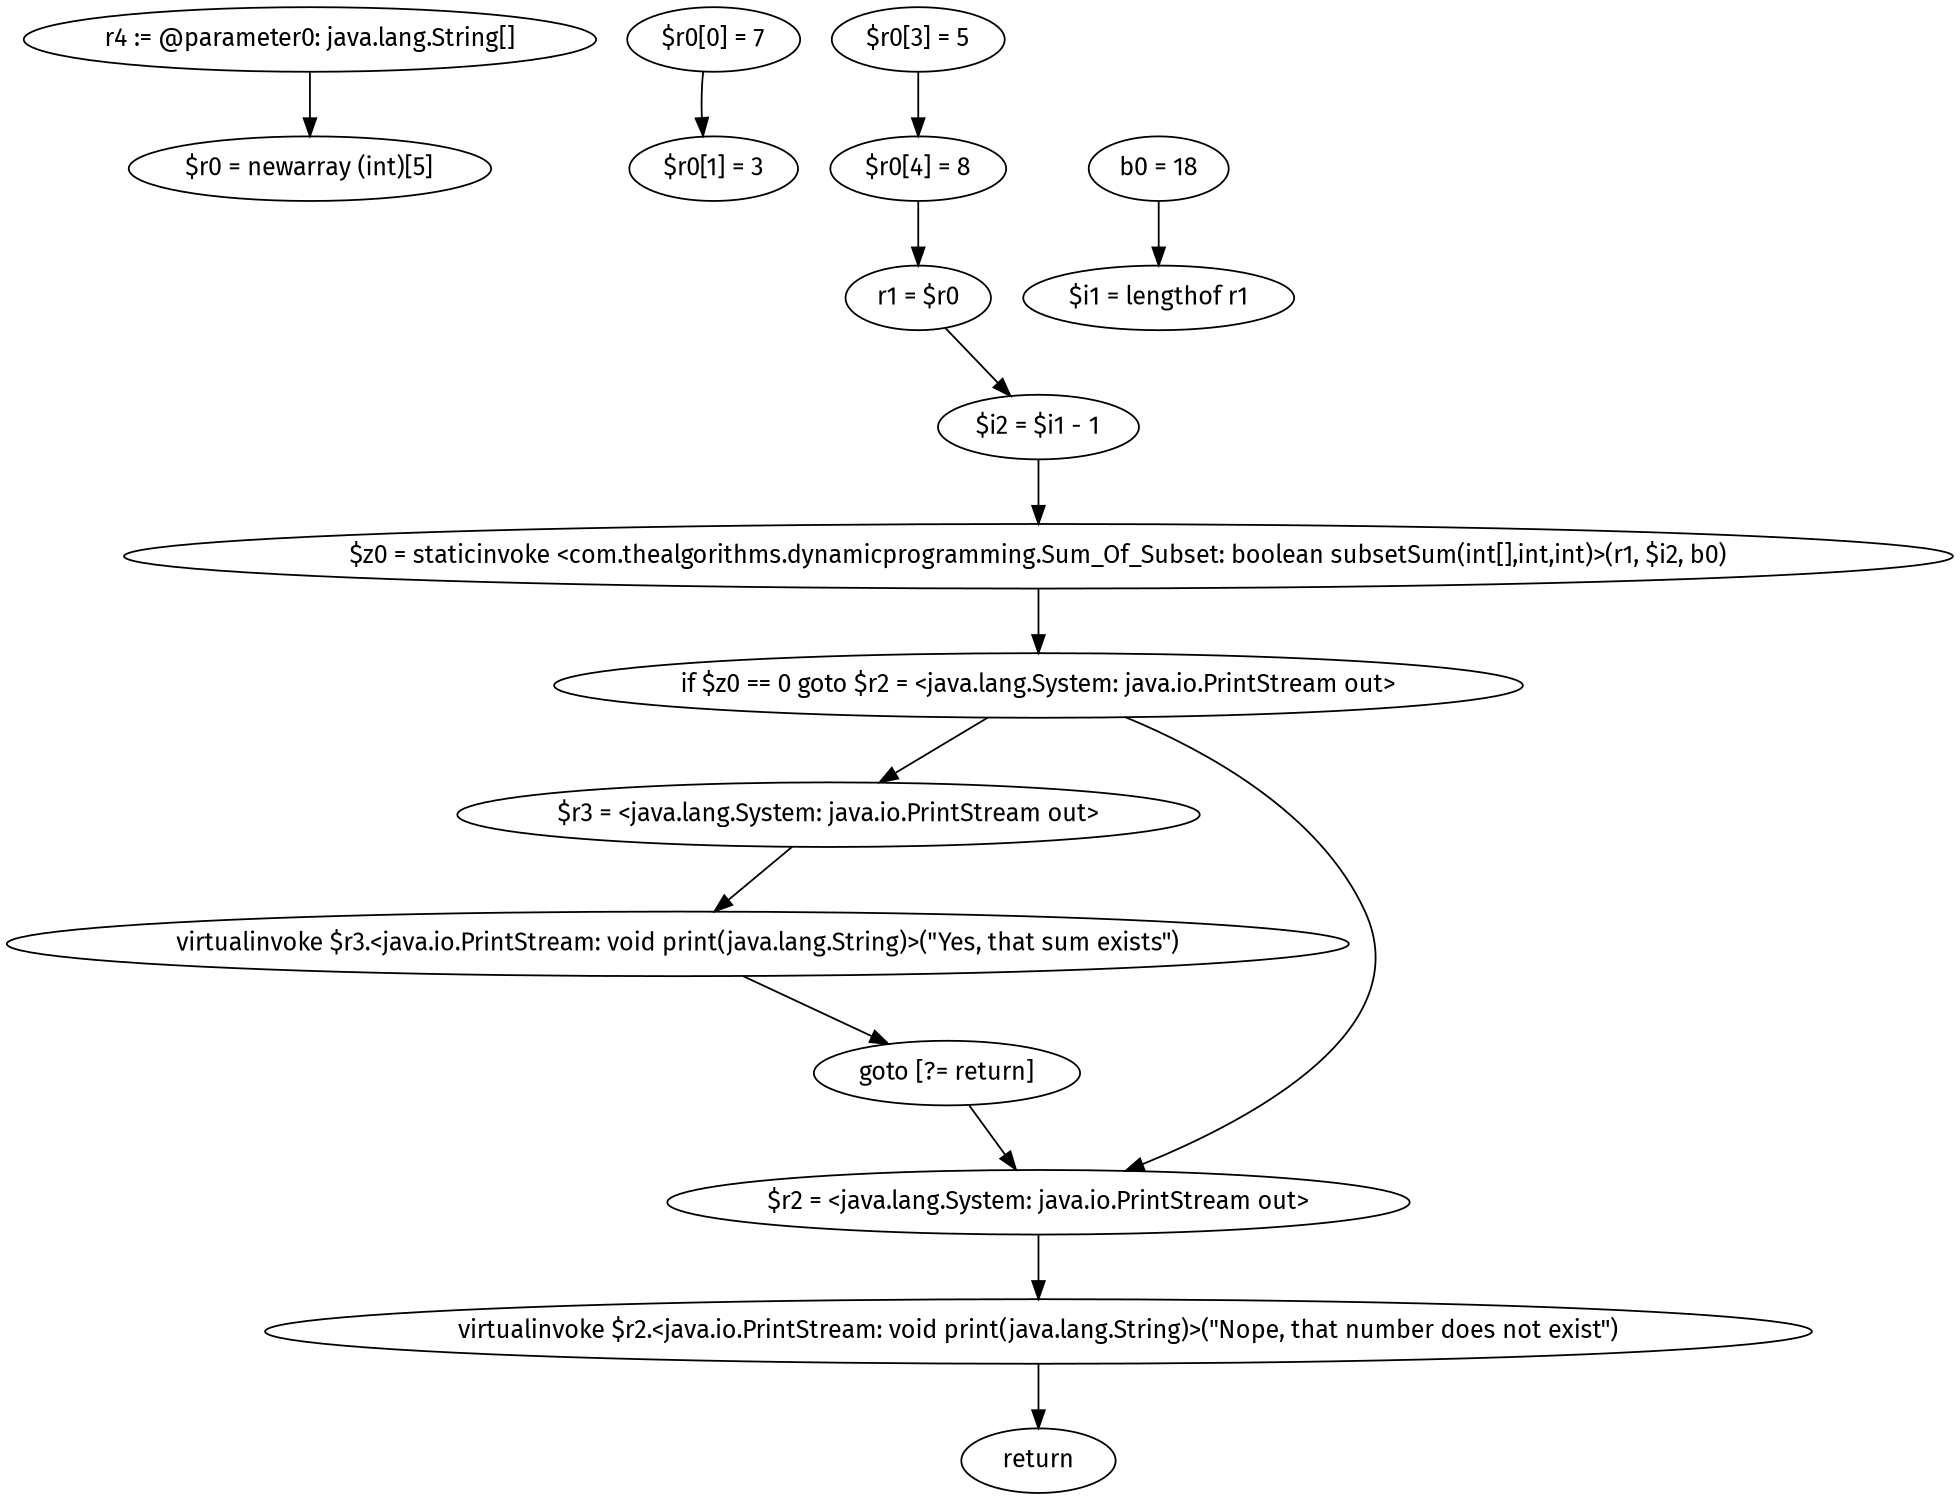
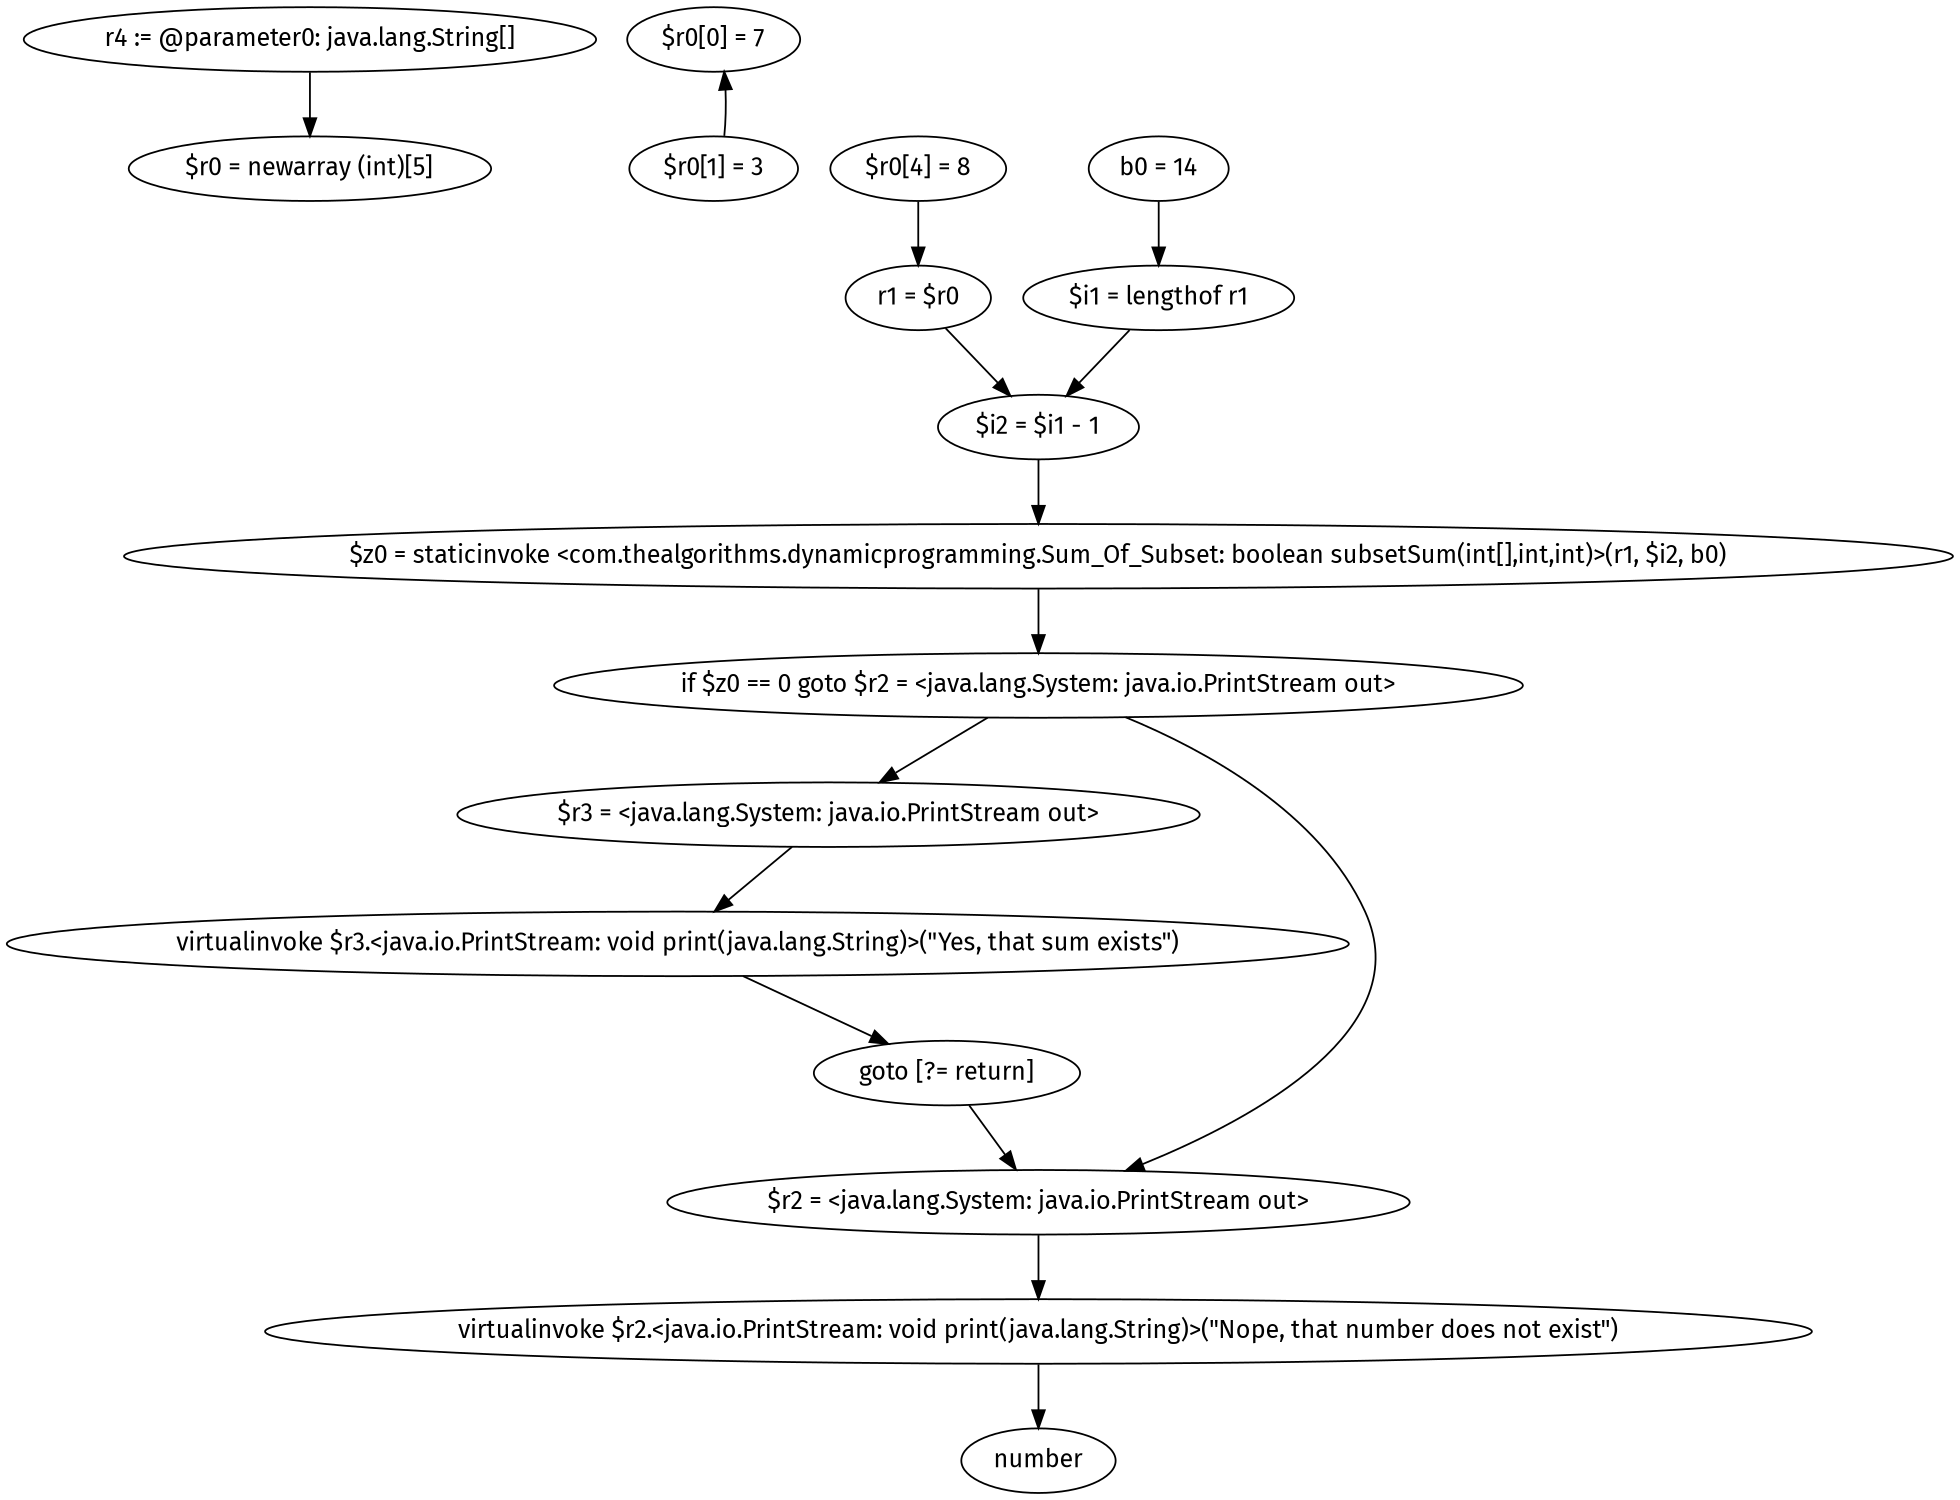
(918, 39) -> none
(702, 95) -> (726, 113)
(1159, 169) -> (1159, 169)
none -> (1104, 356)
(1038, 1461) -> (1038, 1461)
